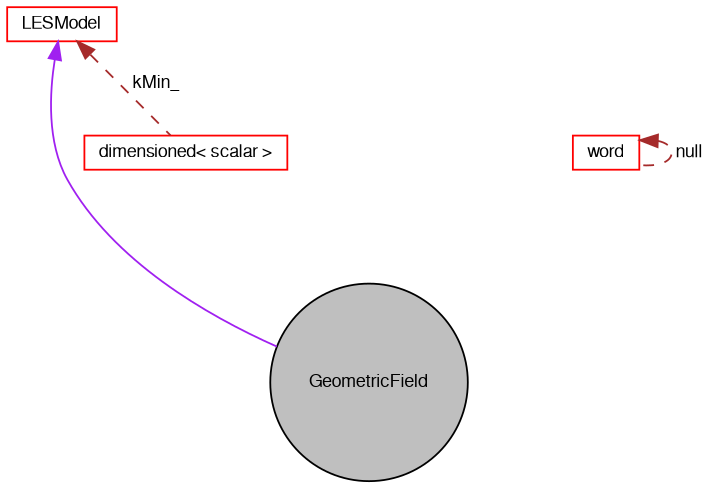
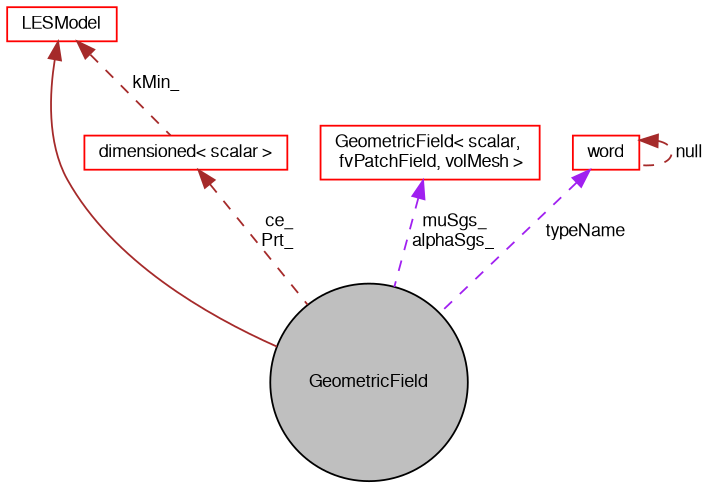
none -> (430, 153)
(113, 239) -> (113, 239)
none -> (259, 244)
none -> (508, 248)
